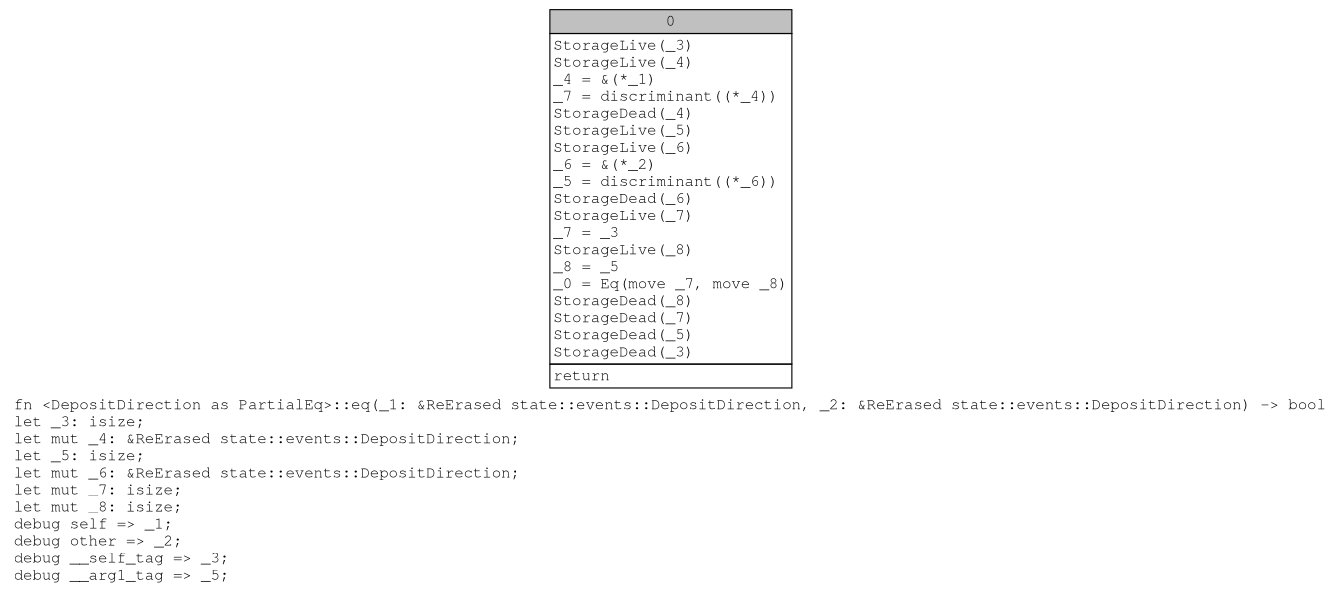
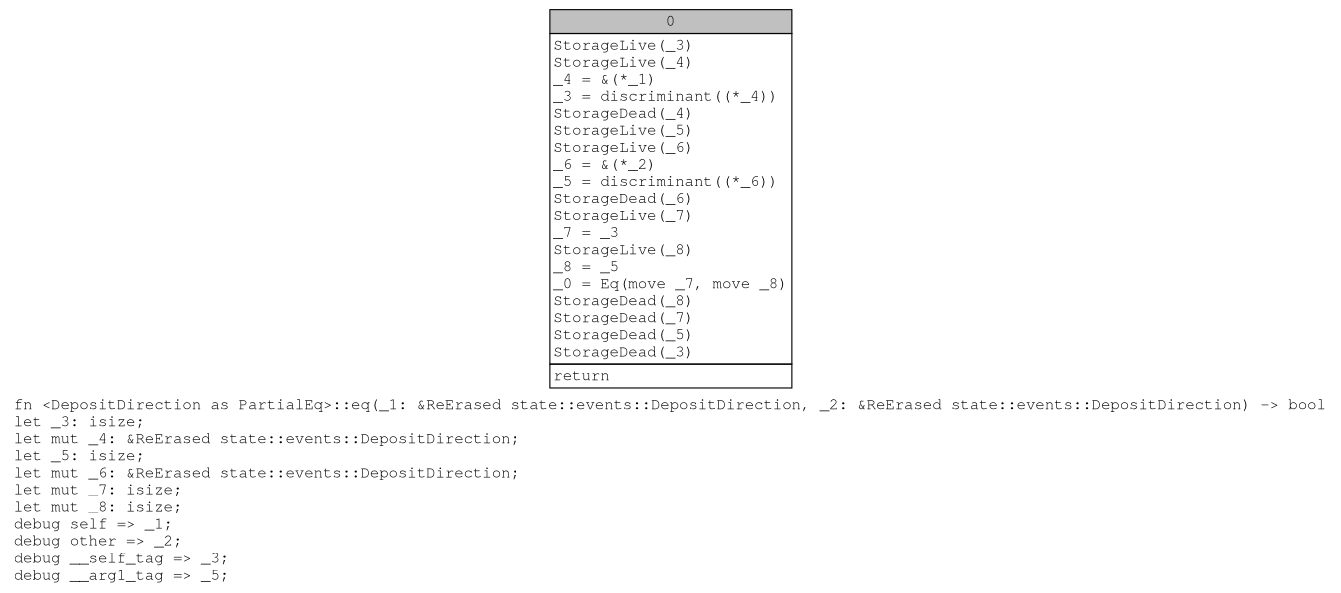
(666, 96) -> (666, 96)
